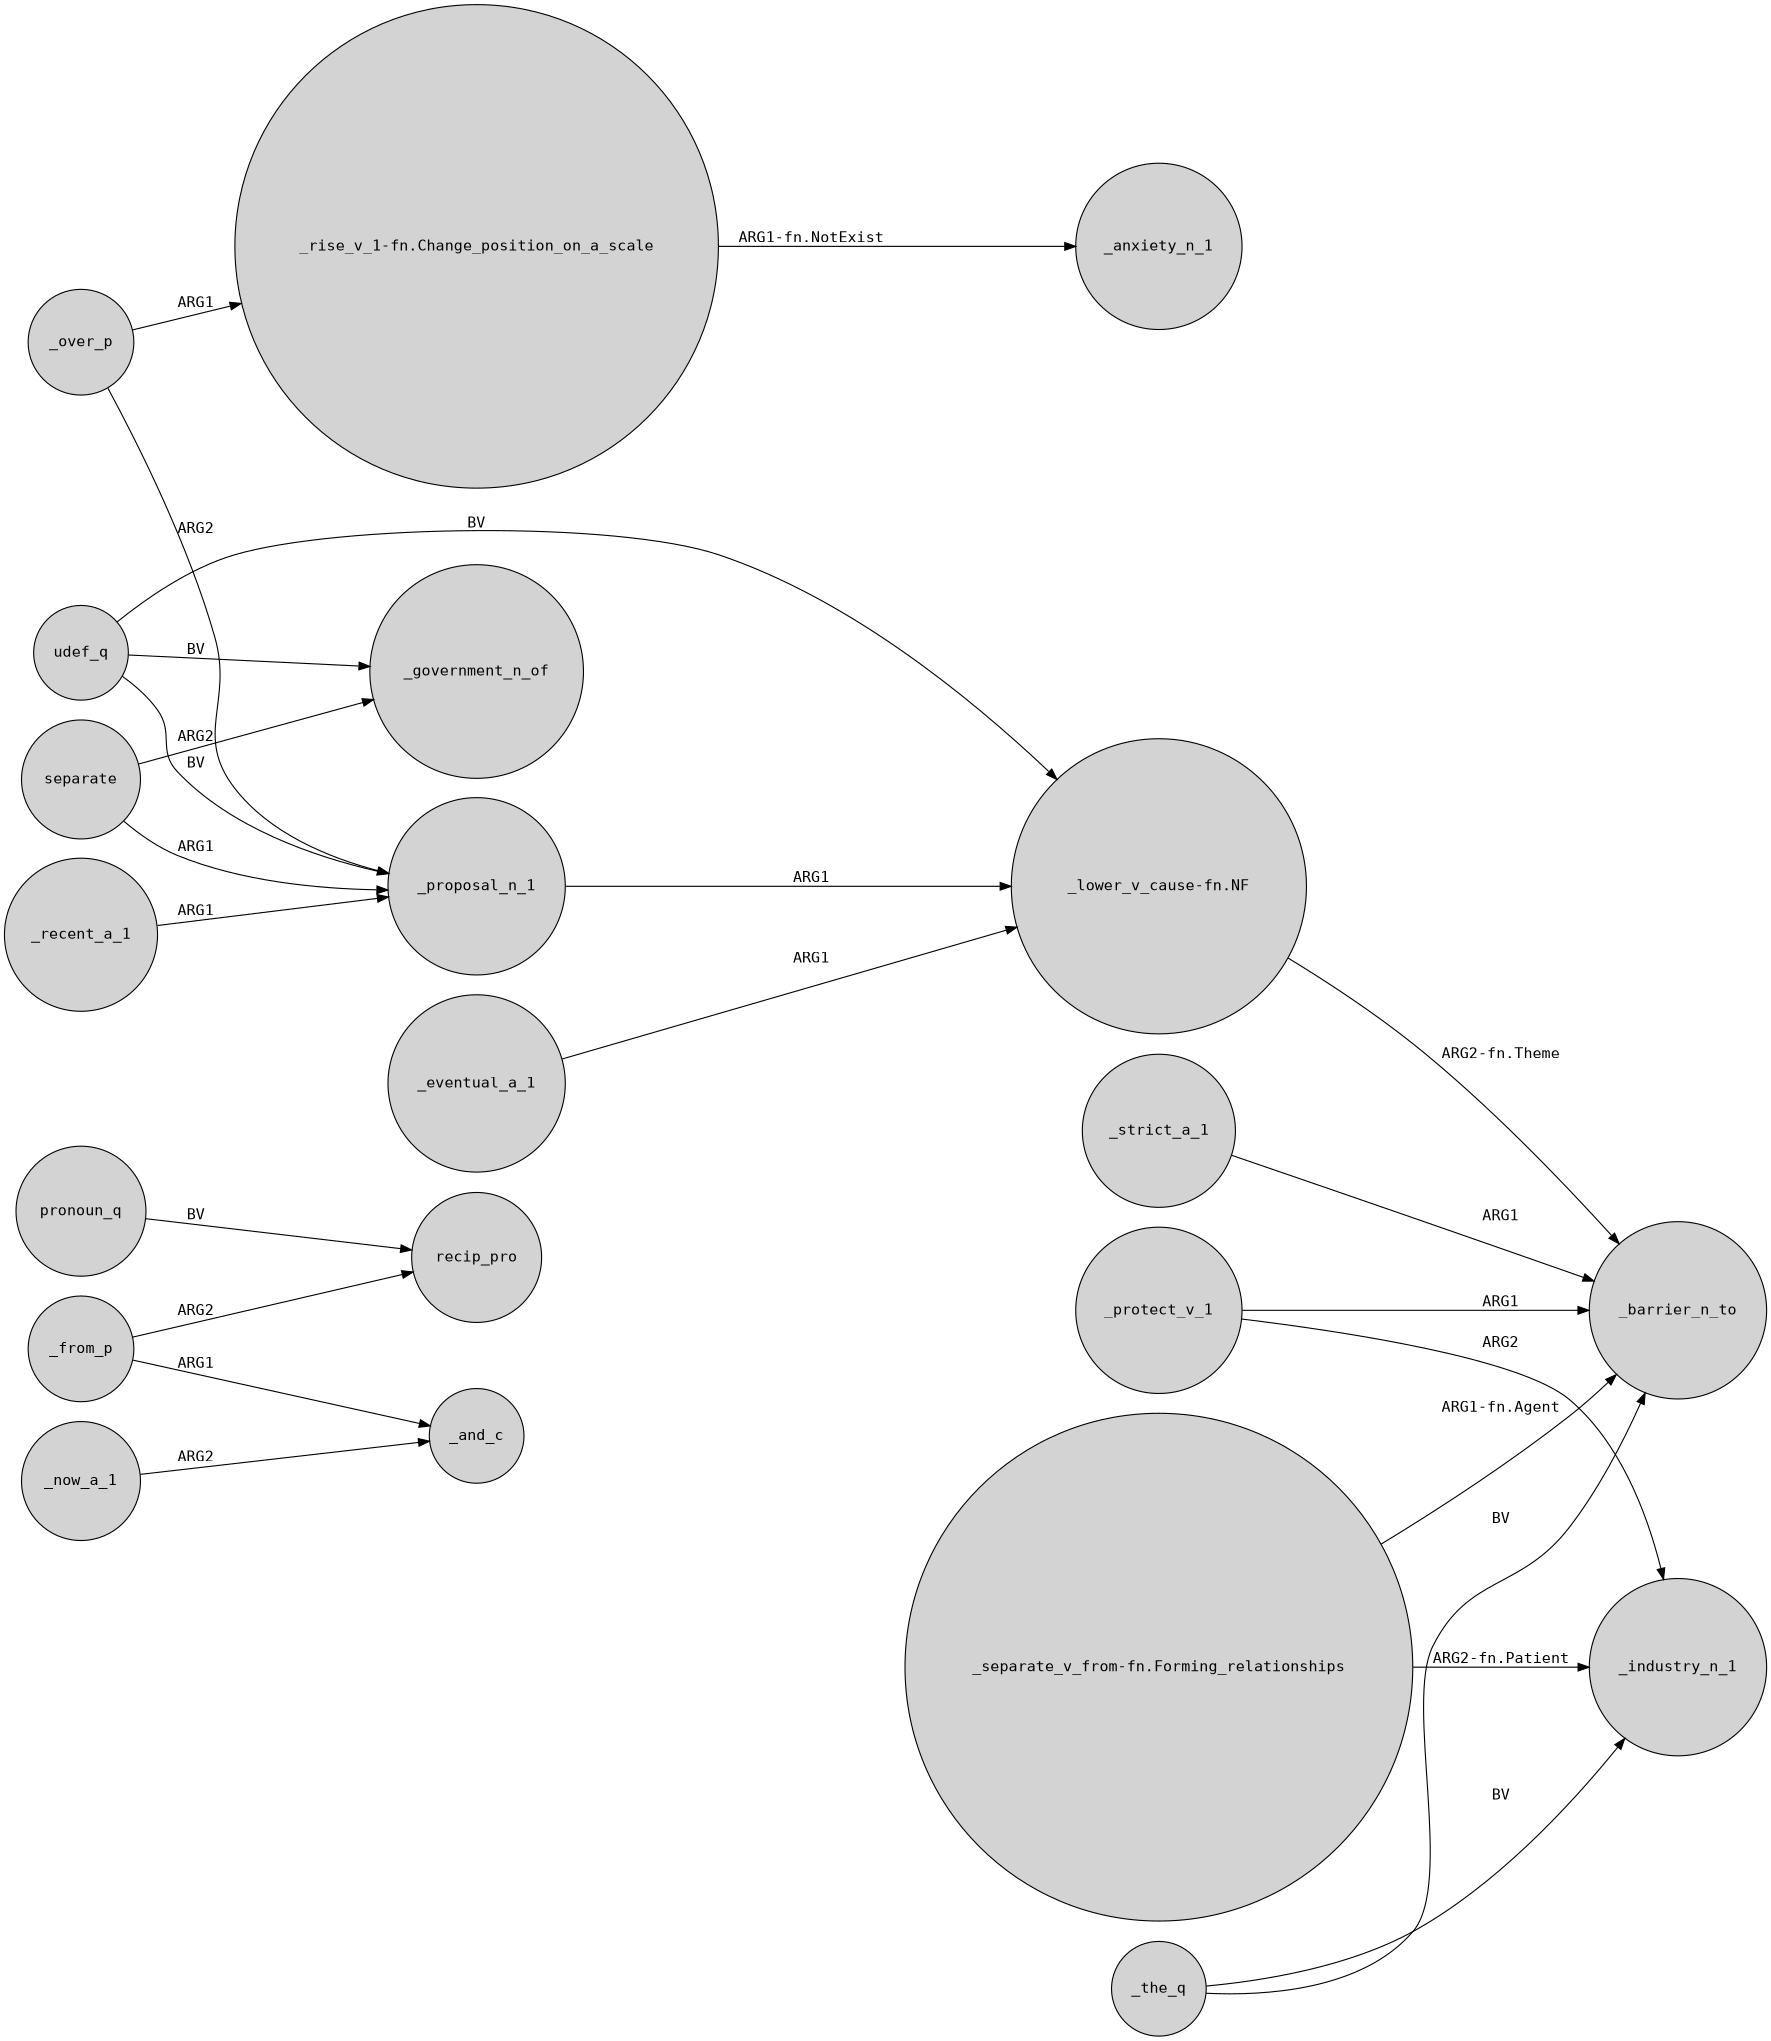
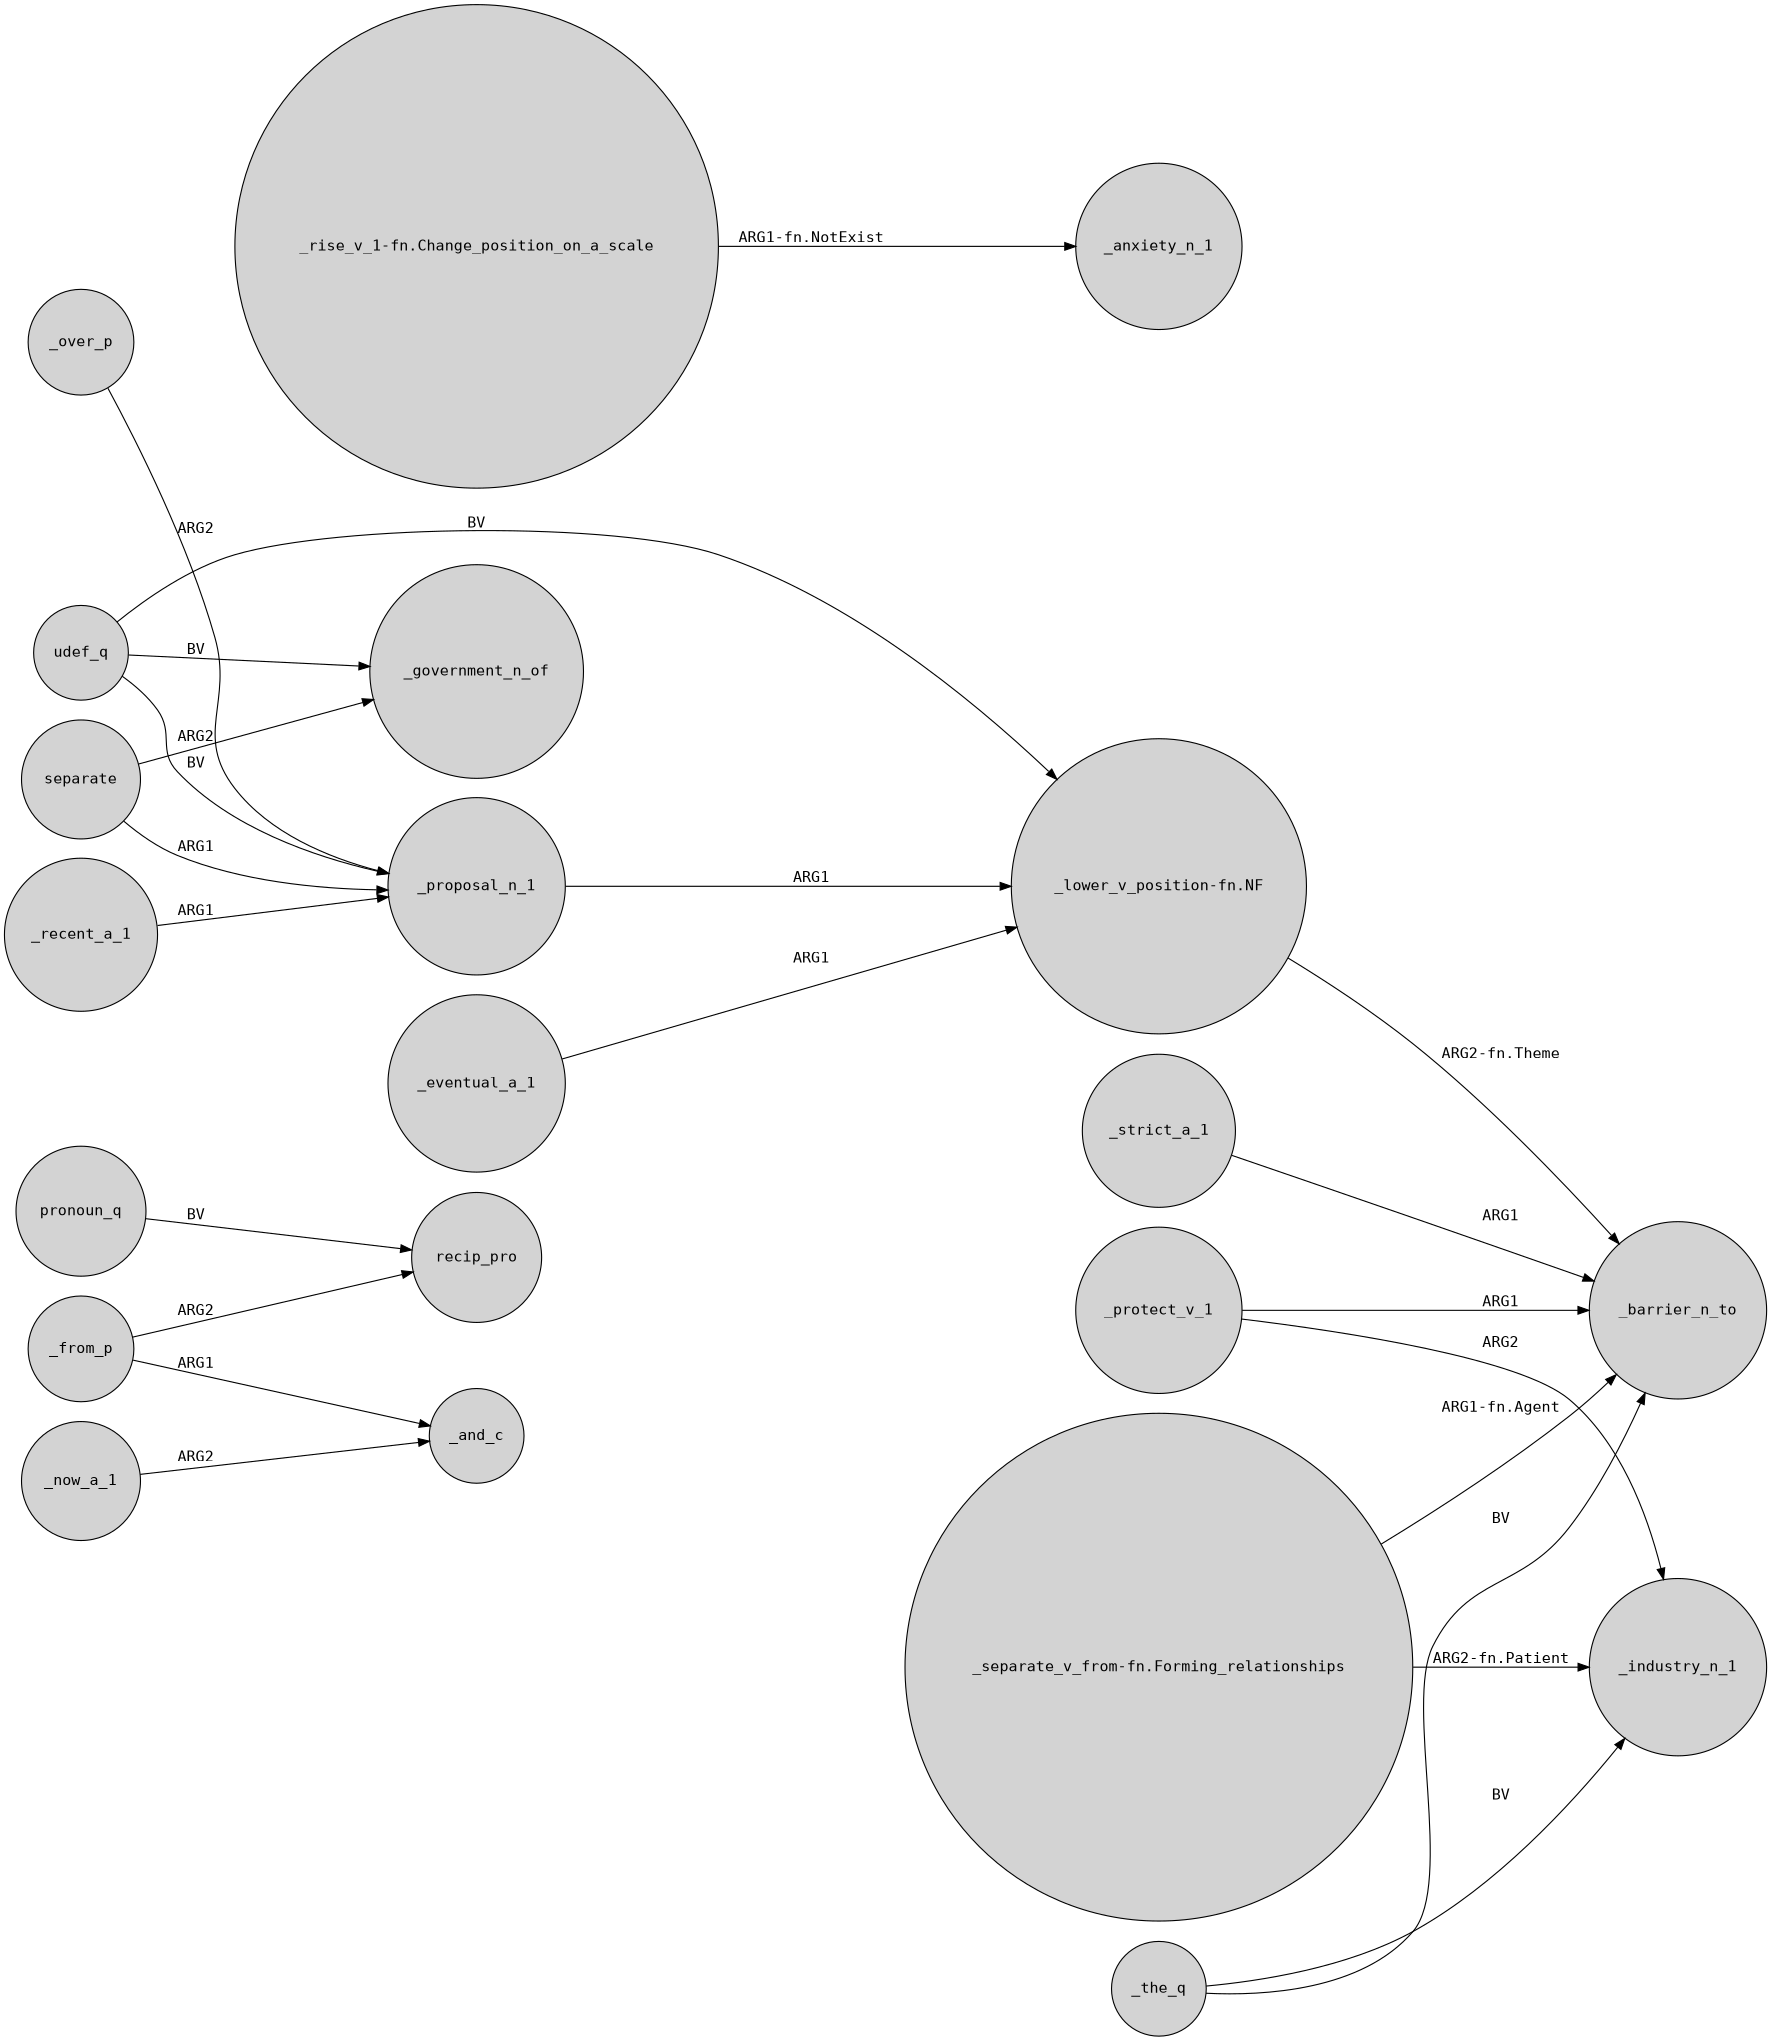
(181, 318) -> none
(1159, 886) -> (1159, 886)
